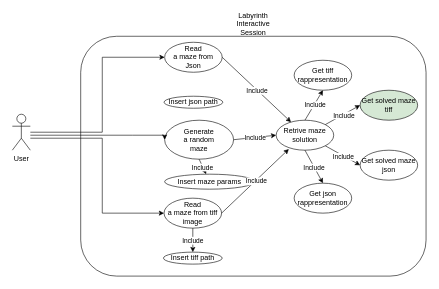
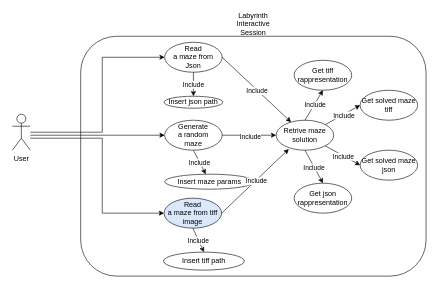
none -> (194, 82)
(389, 105) -> (389, 105)
(199, 140) -> (194, 135)
(193, 213) -> (193, 213)
(193, 258) -> (204, 261)
